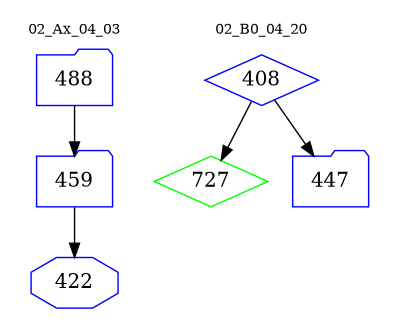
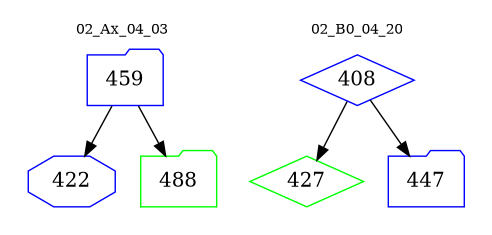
(75, 80) -> (179, 181)
(75, 124) -> (149, 125)
(211, 181) -> (307, 181)
